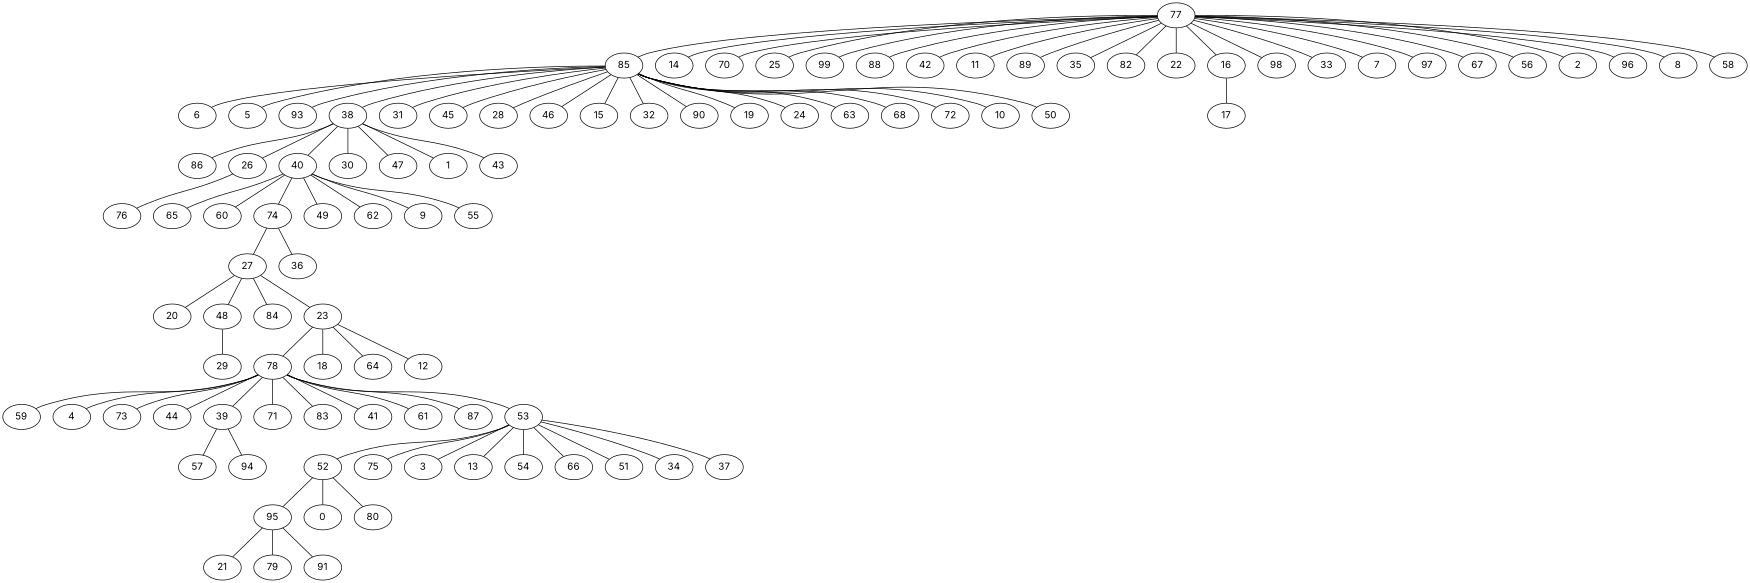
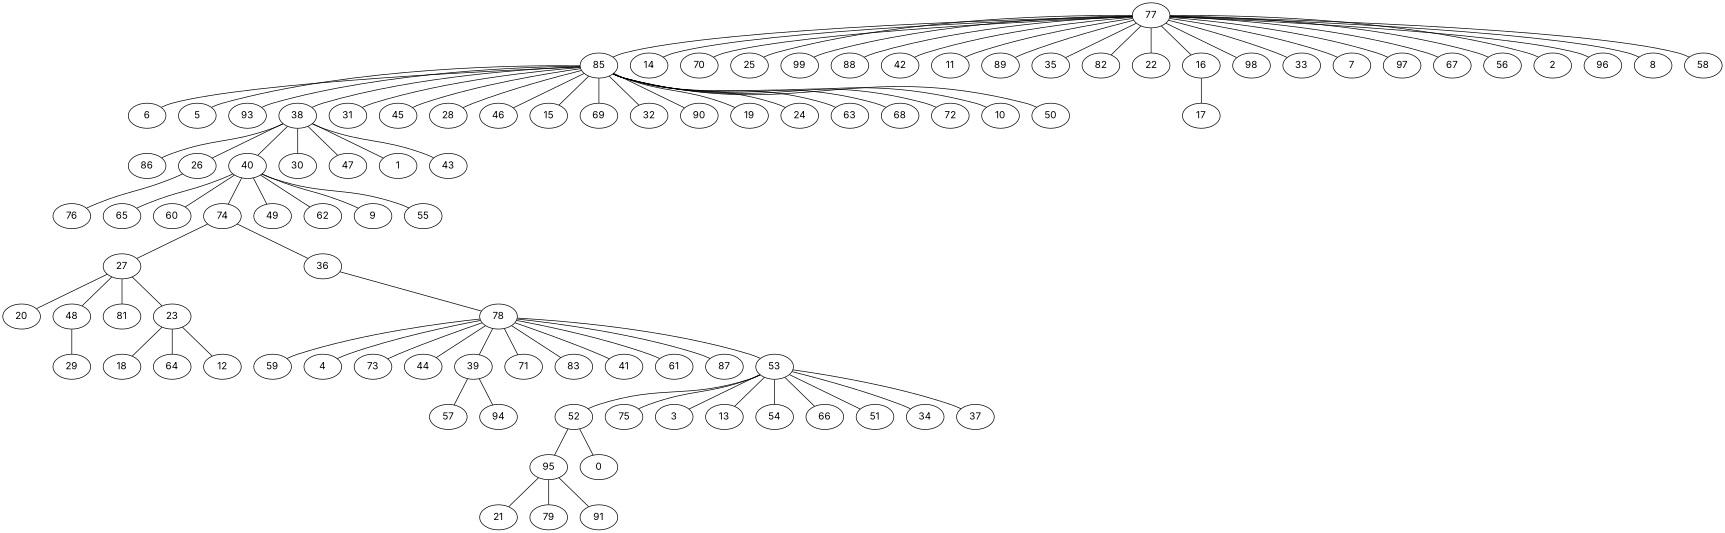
none -> (599, 116)
(273, 317) -> (122, 317)
(298, 342) -> (411, 291)
(373, 517) -> none
